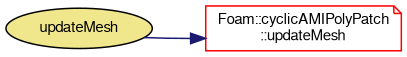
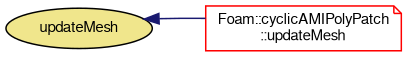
(167, 38) -> (182, 18)
